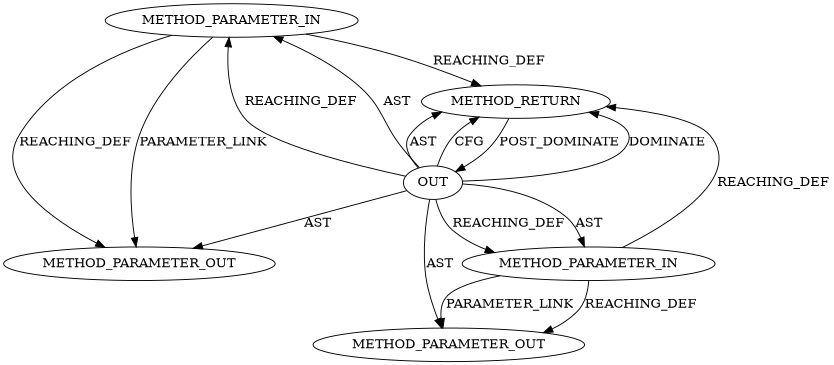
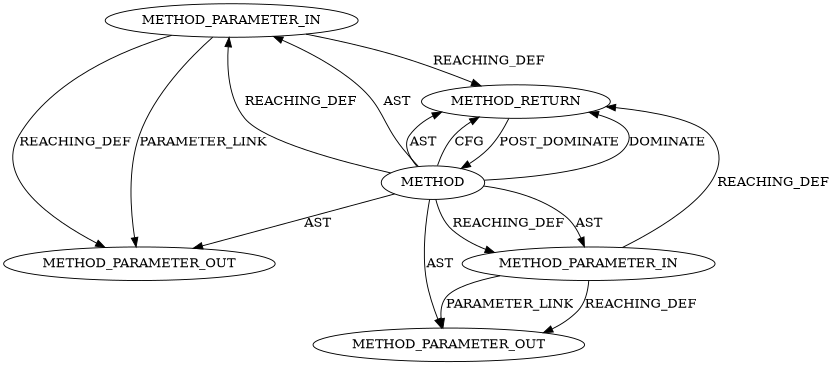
(433, 183) -> (433, 183)
